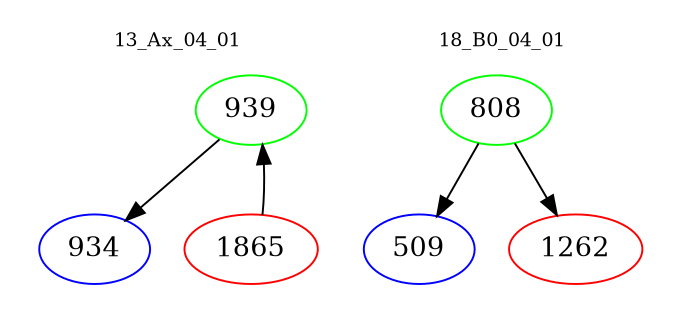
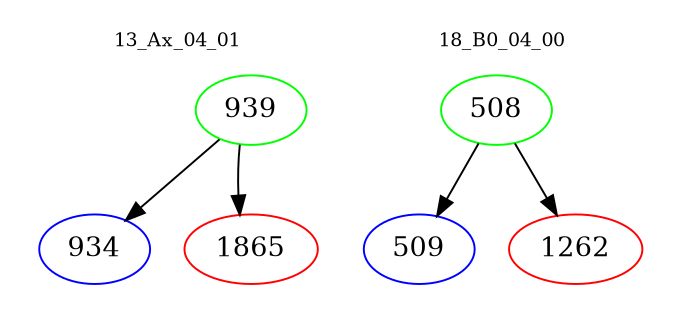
(502, 42) -> (502, 42)
(497, 110) -> (497, 110)
(264, 190) -> (238, 170)
